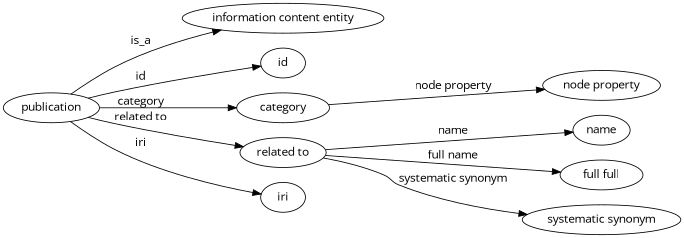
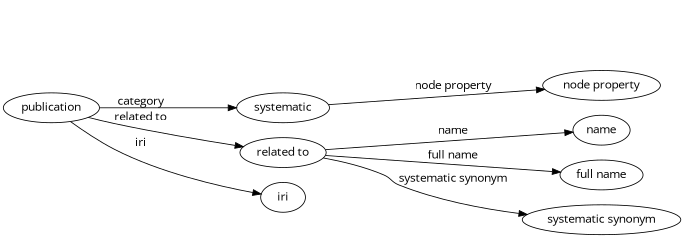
(283, 18) -> none
(283, 63) -> none
(283, 108) -> (283, 108)
(602, 175) -> (602, 175)
